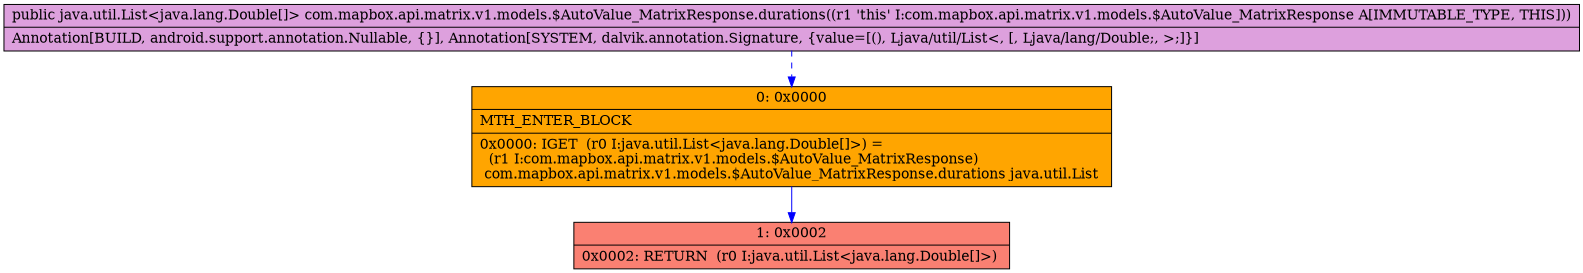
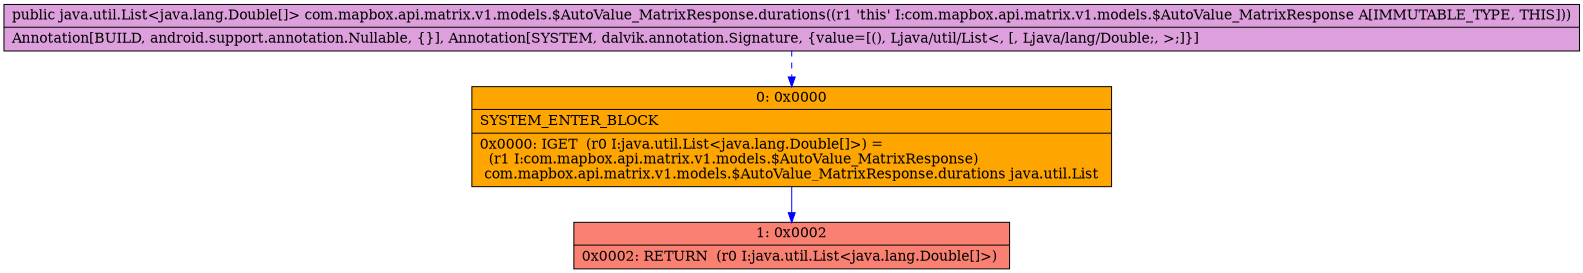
(556, 121) -> (569, 121)
